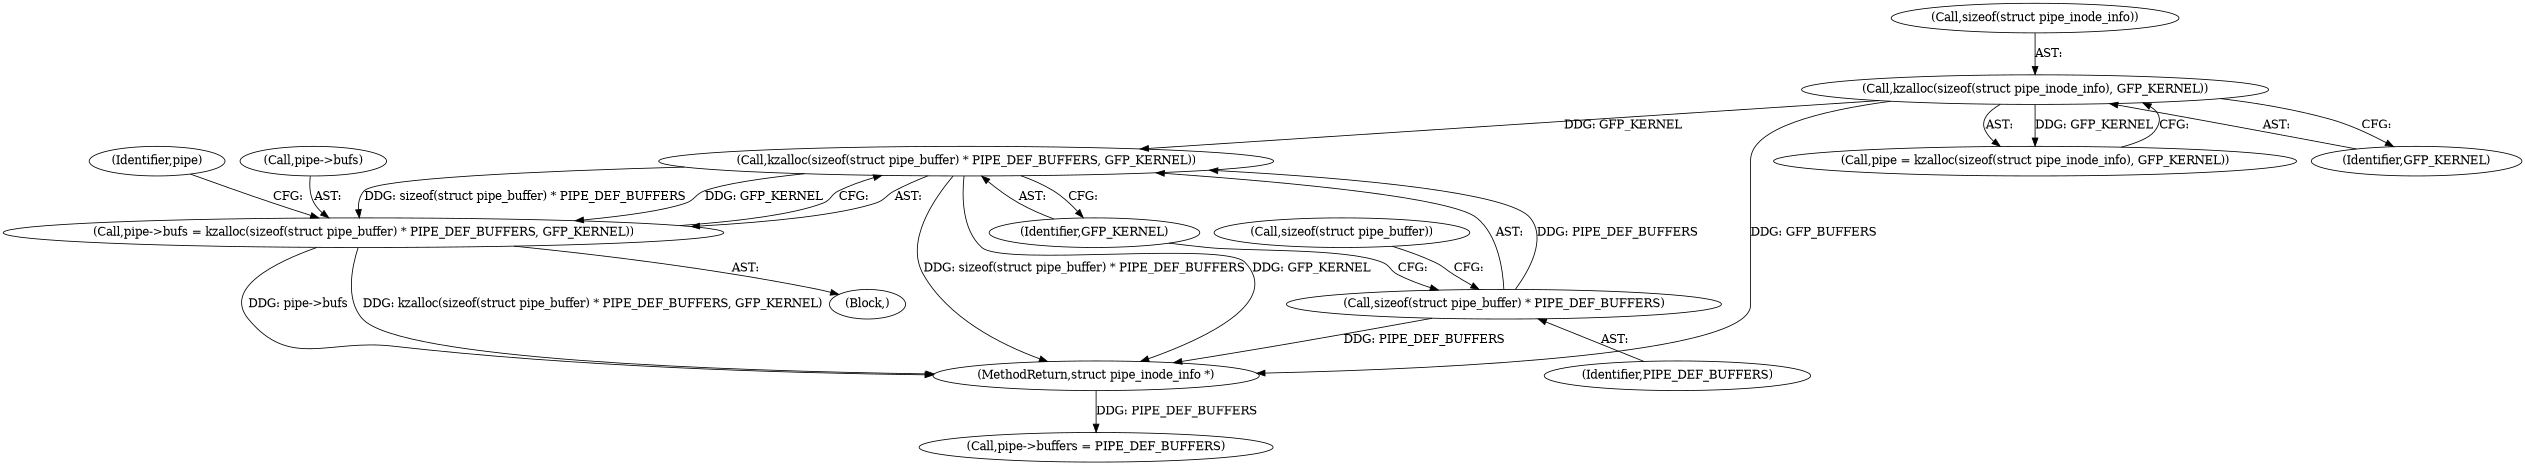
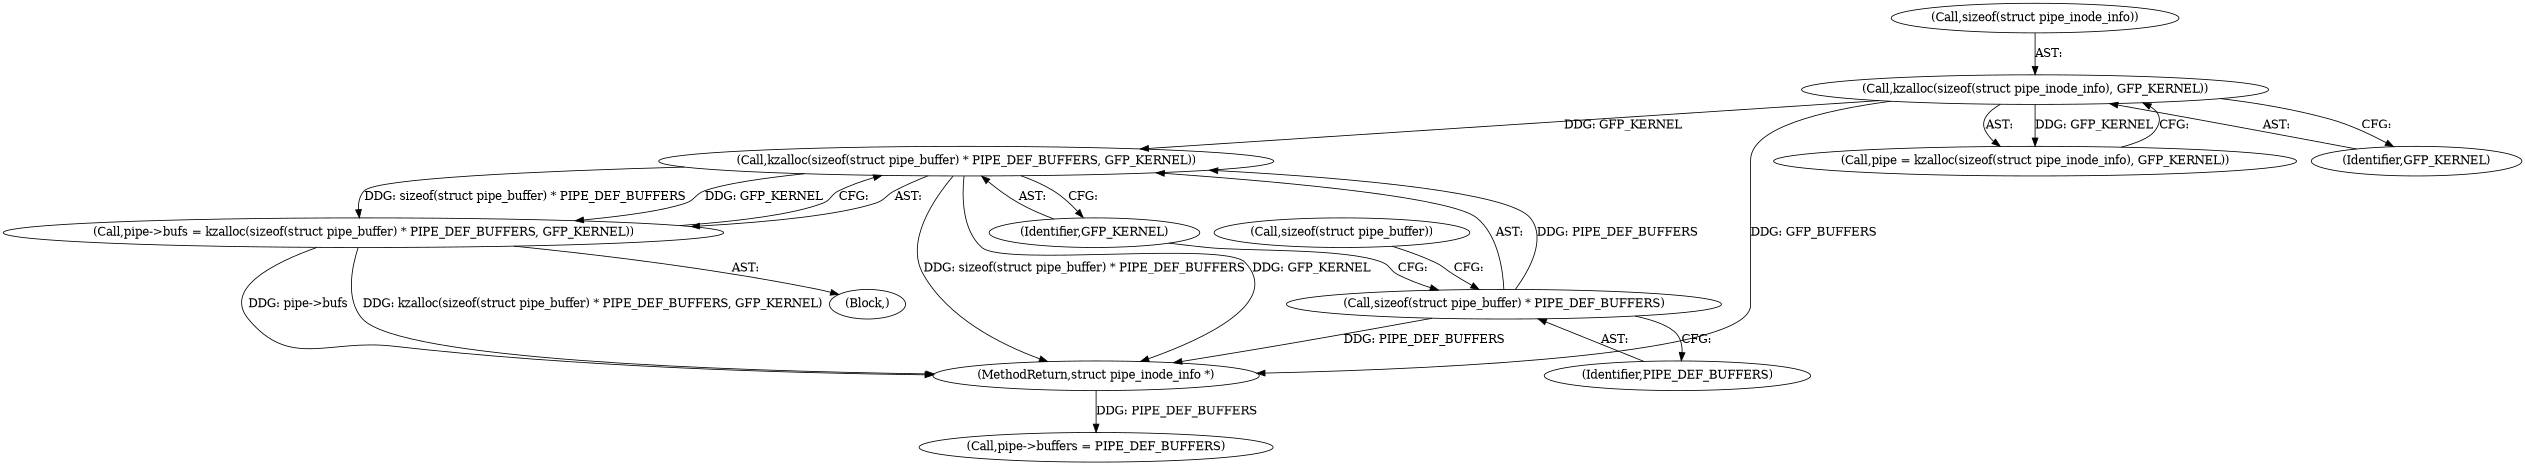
(157, 161) -> none
(313, 161) -> none
none -> (1666, 326)
